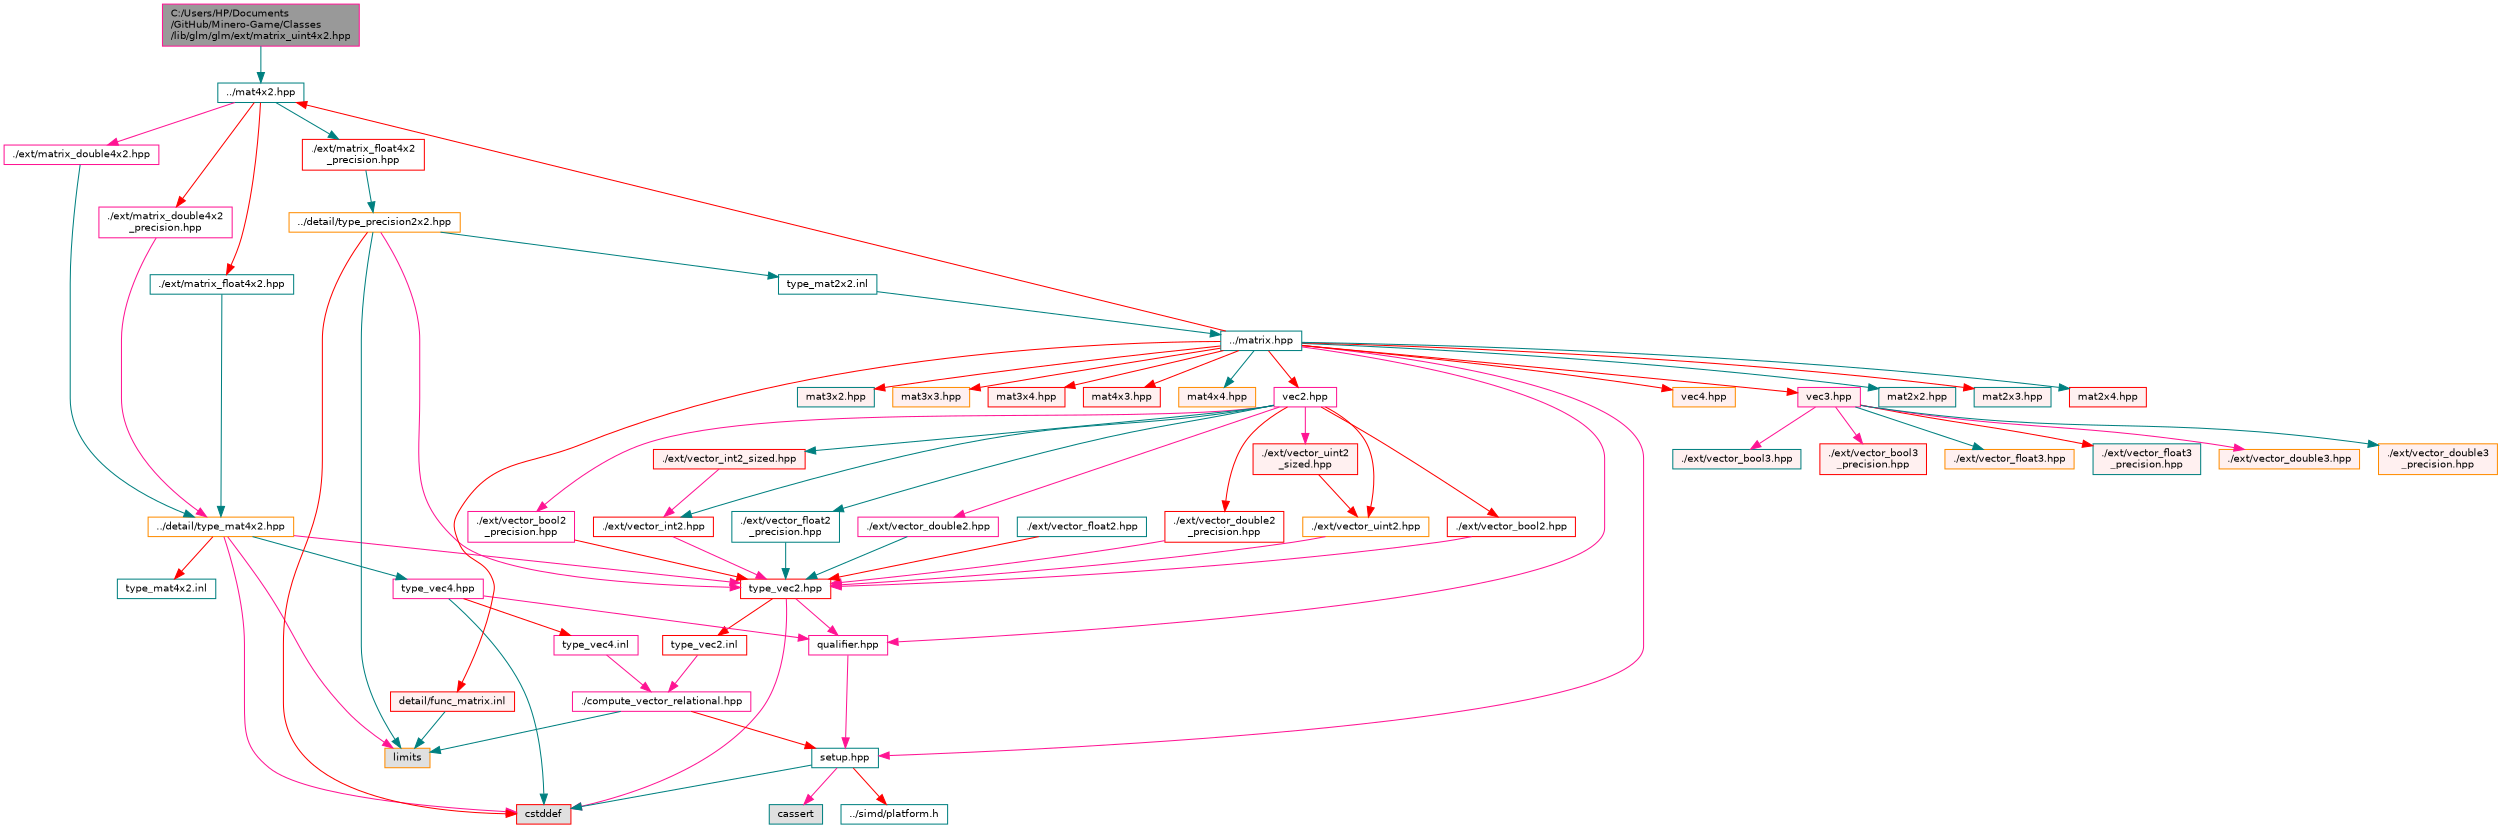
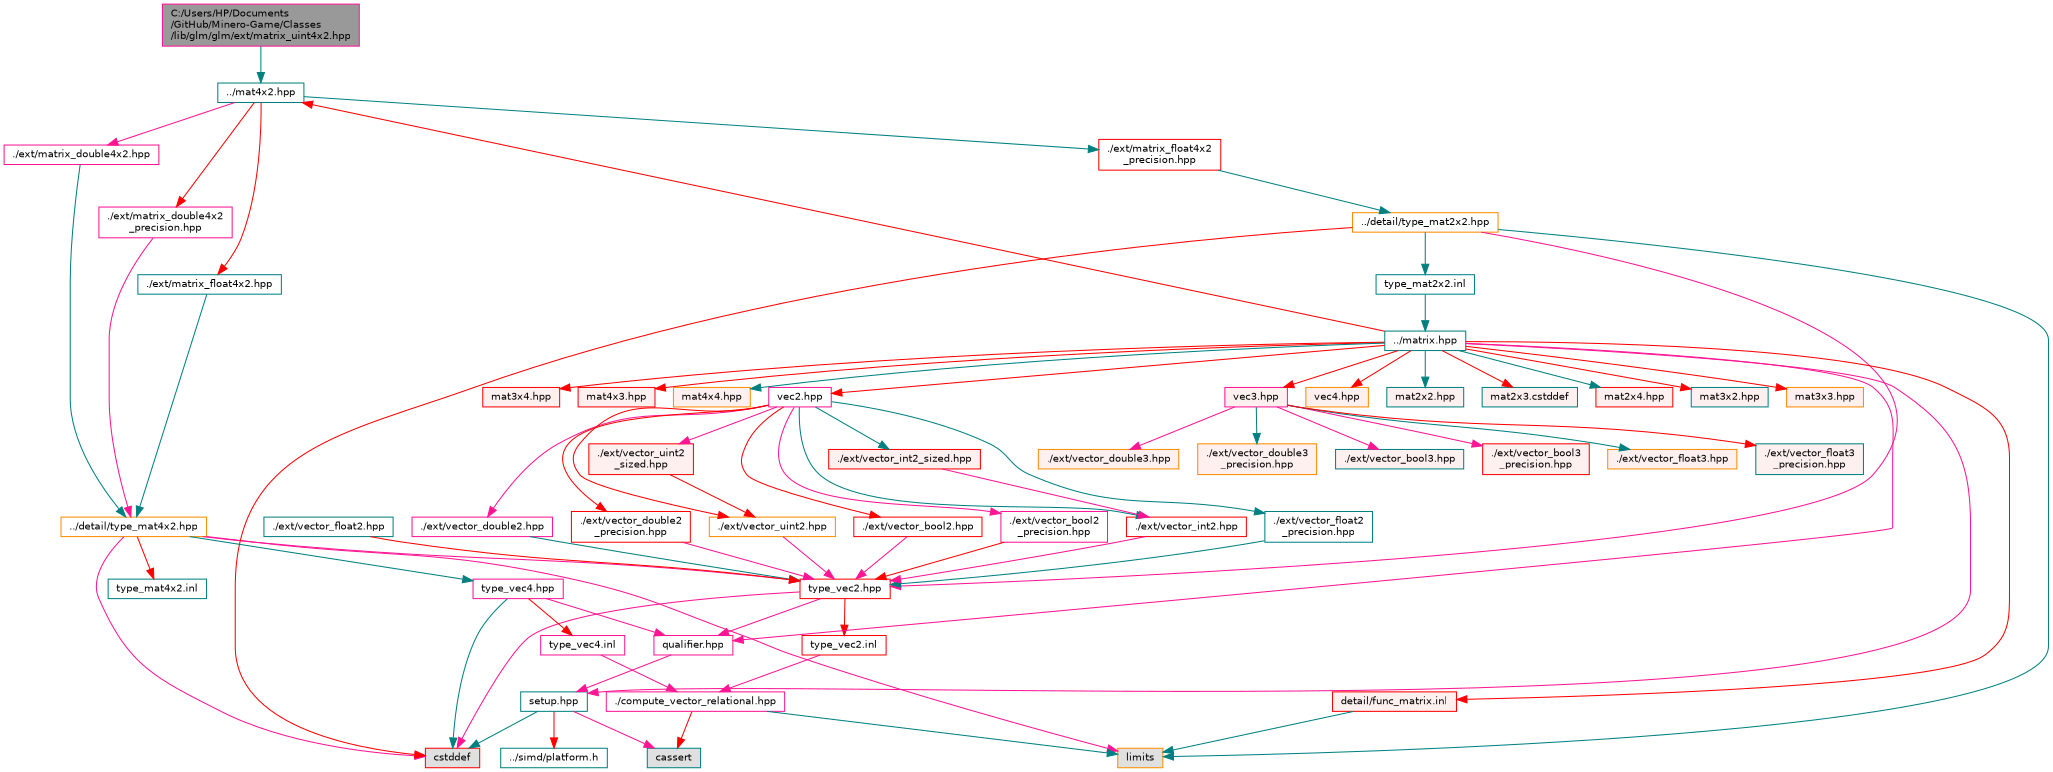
(375, 222) -> (1425, 222)
(2013, 397) -> (1530, 397)
(754, 730) -> (687, 725)
